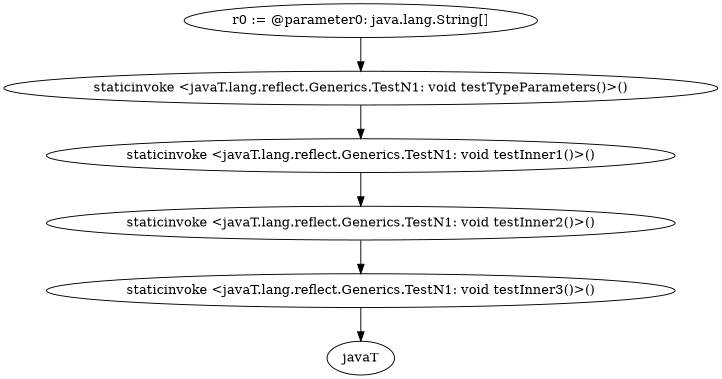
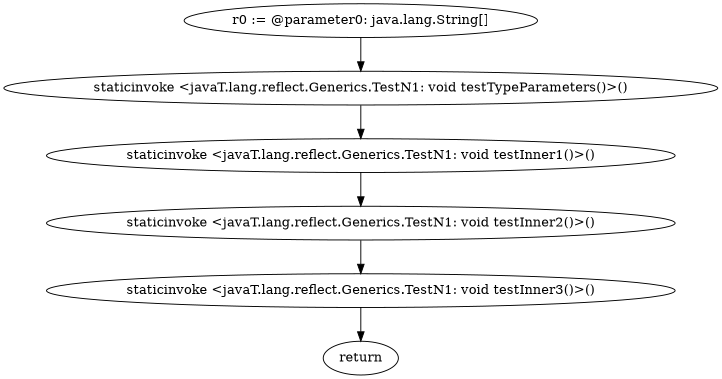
(361, 358) -> (361, 358)
